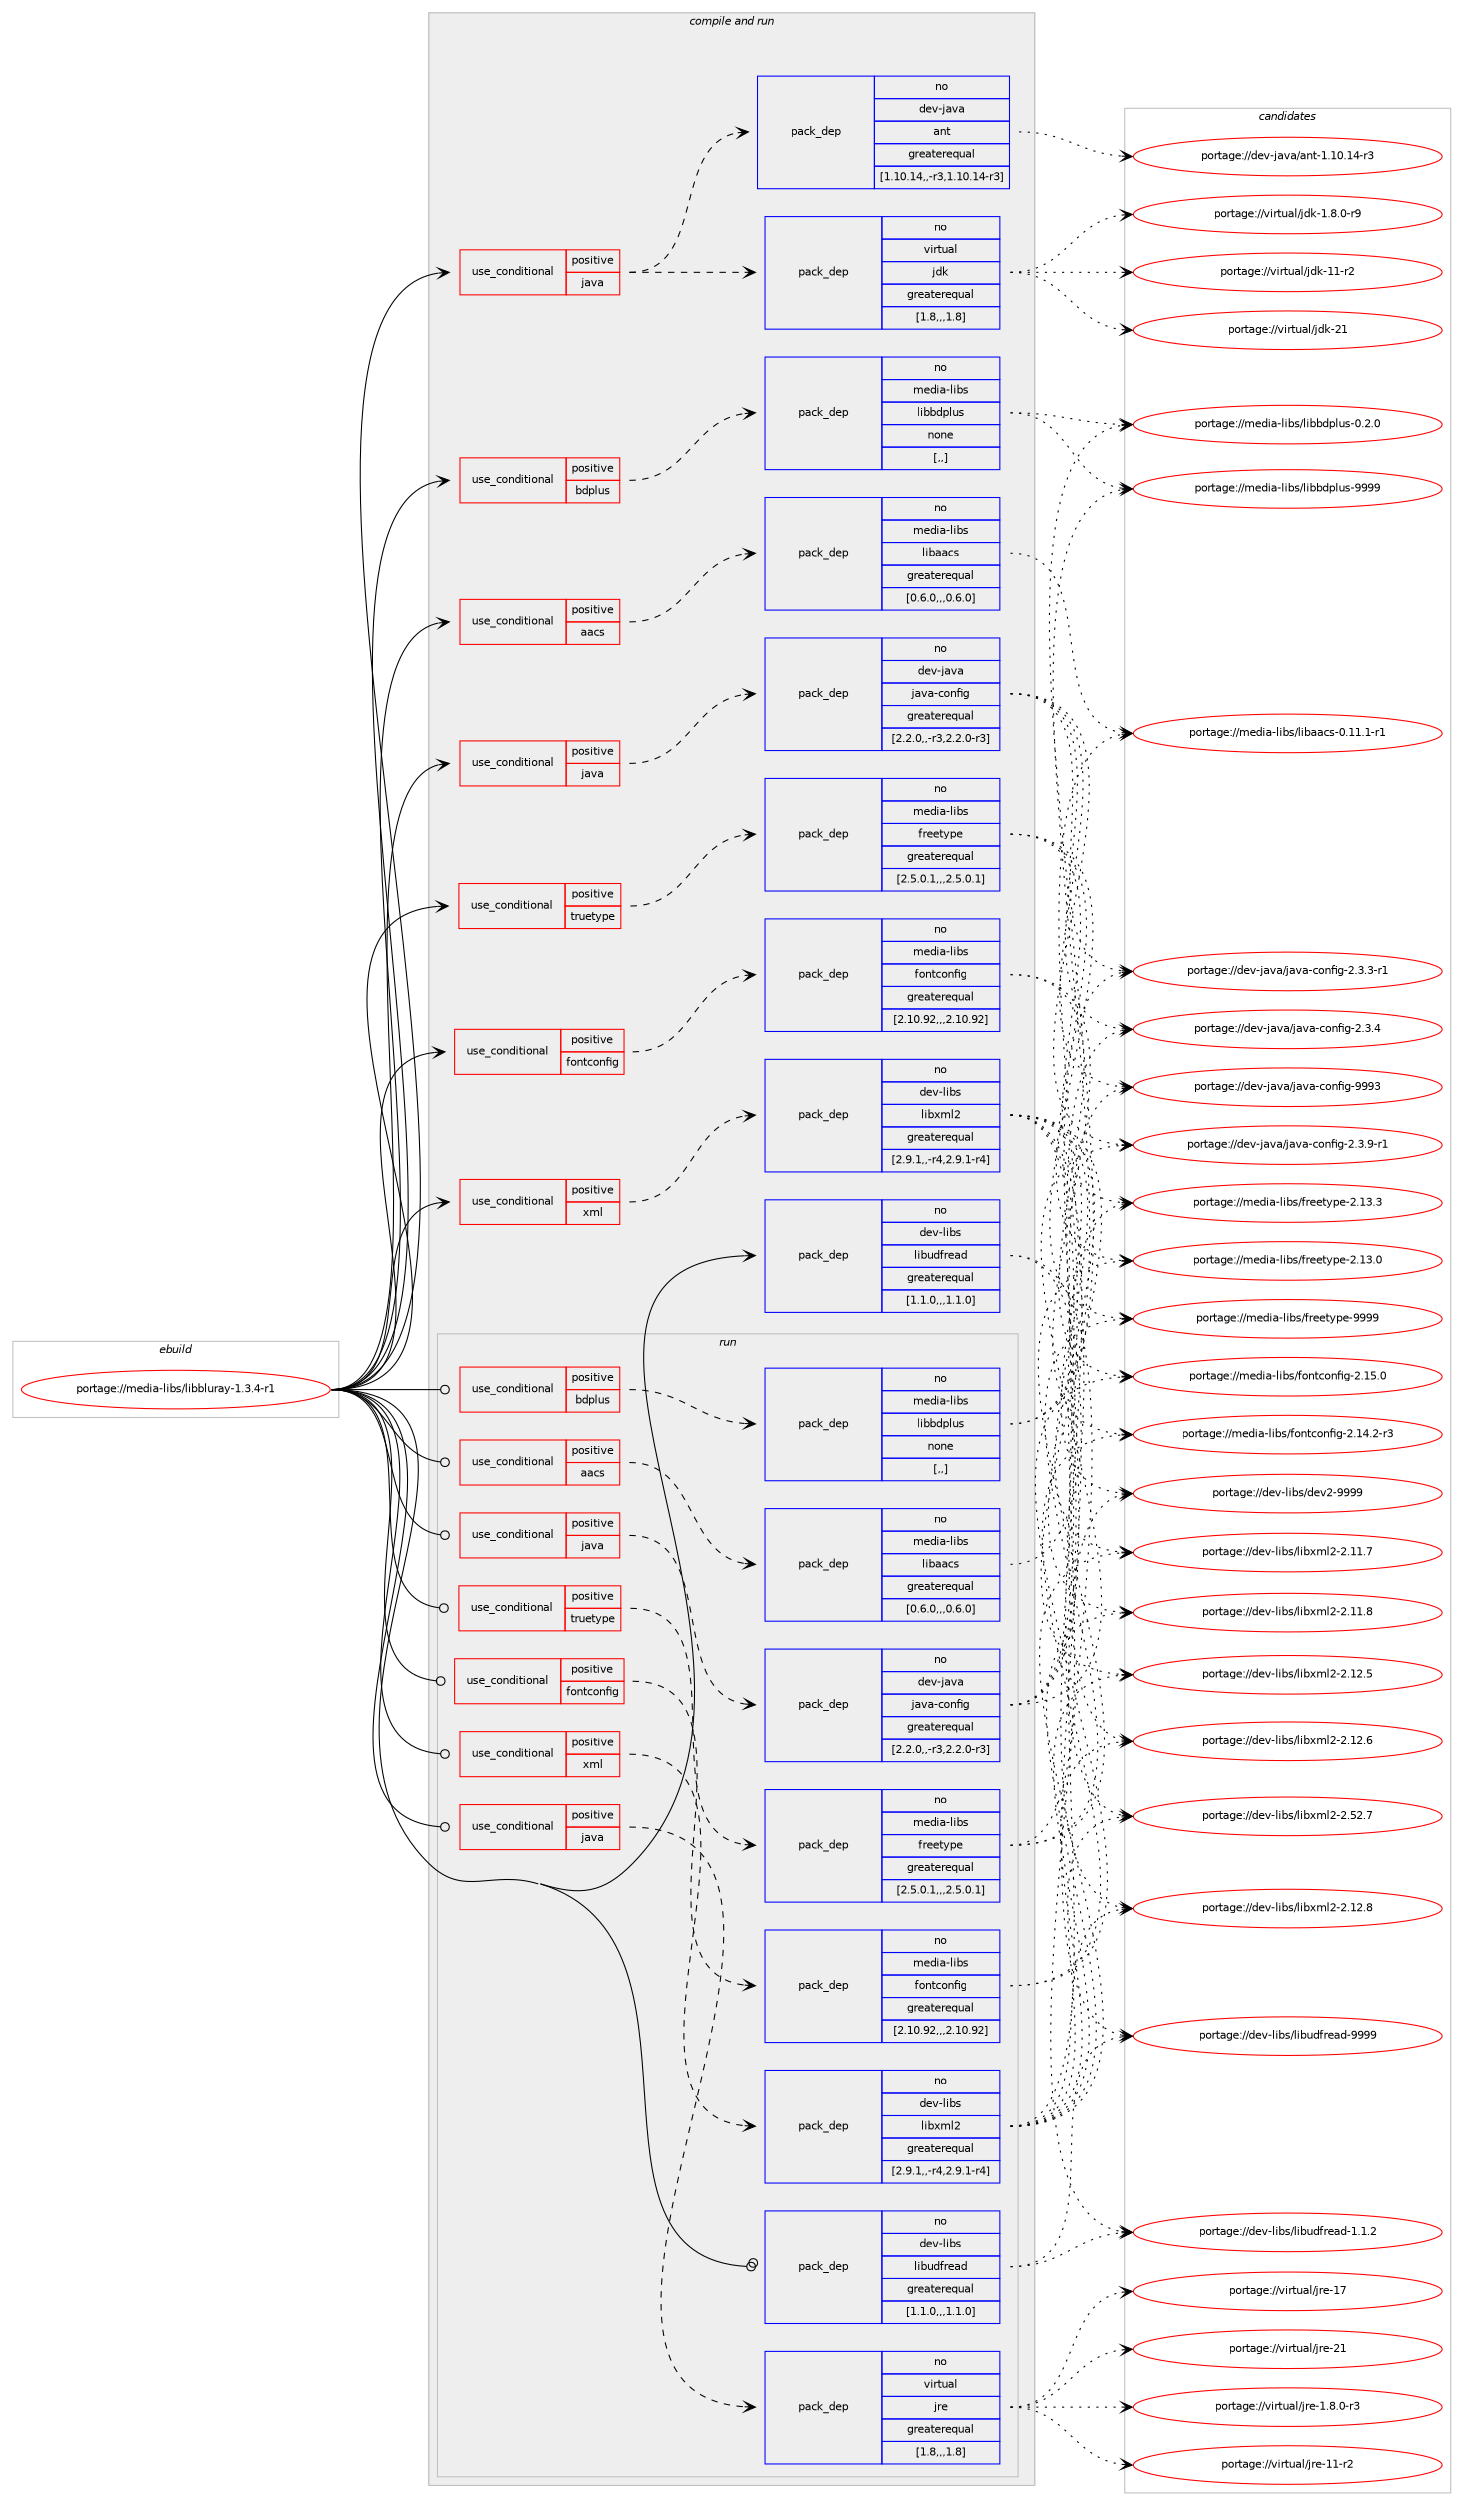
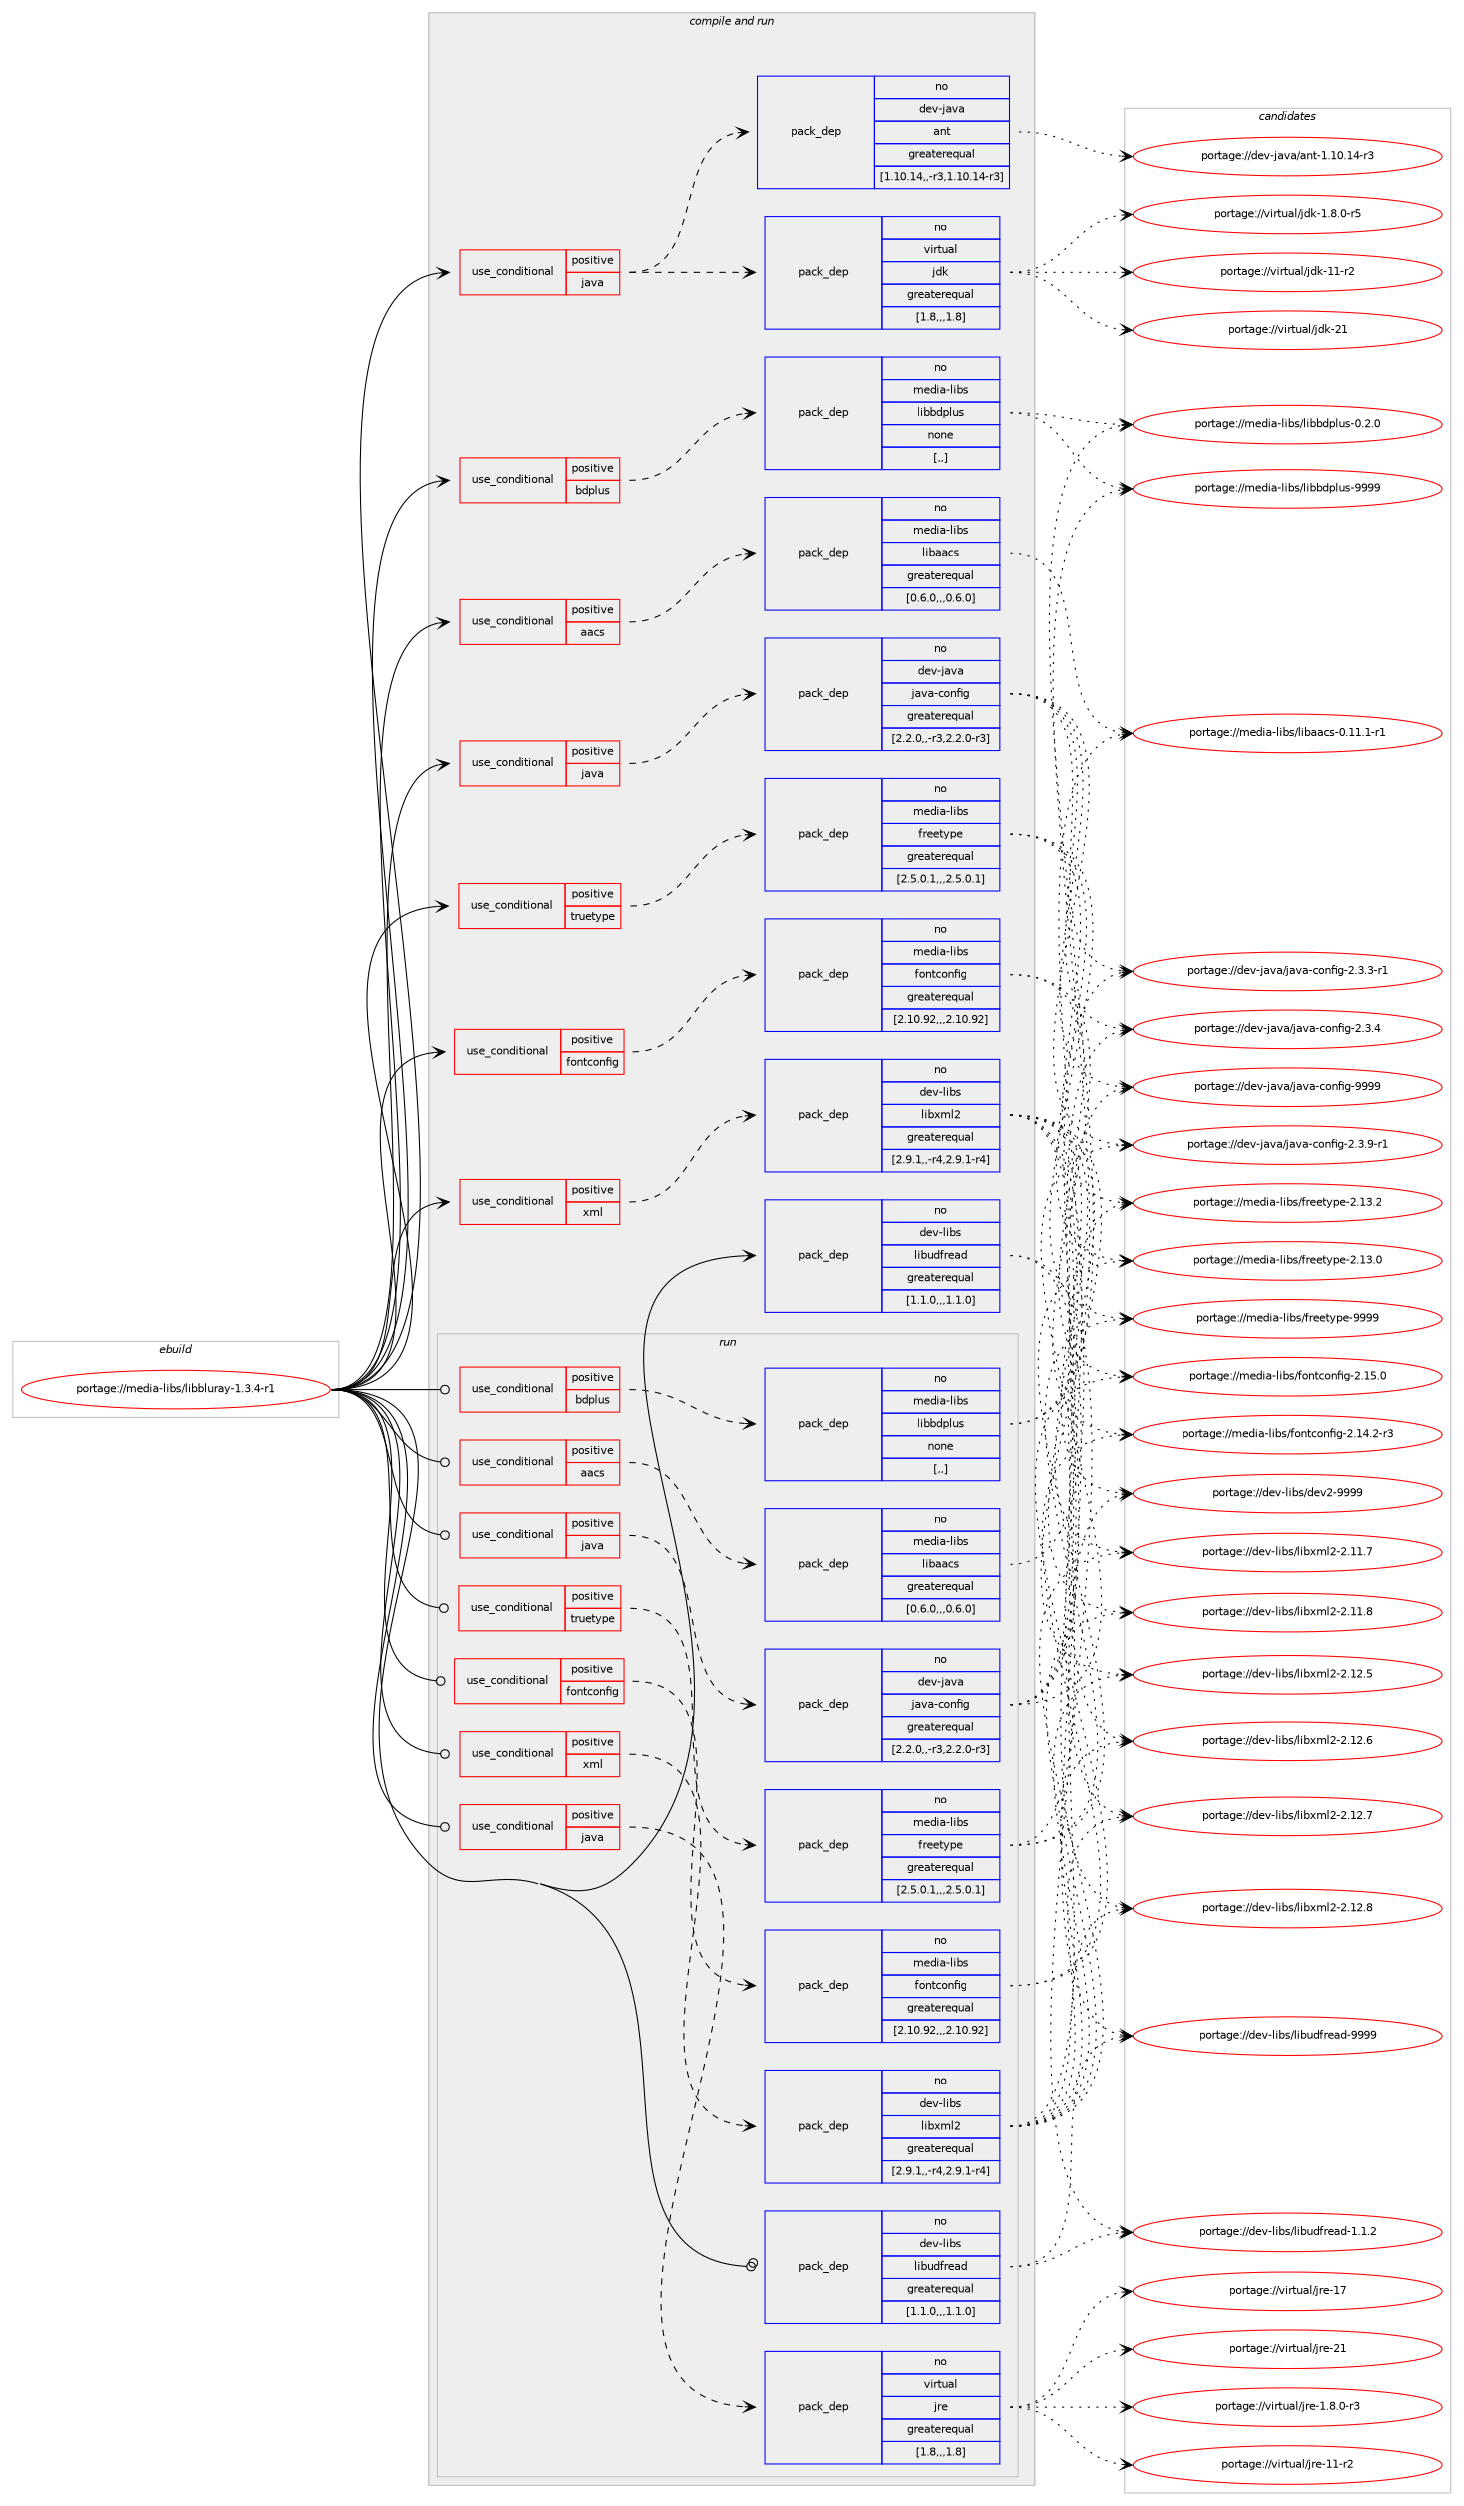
(1288, 214) -> (1288, 214)
(1288, 1087) -> (1288, 1087)
(1288, 1203) -> (1288, 1203)
(1288, 1816) -> (1288, 1816)
